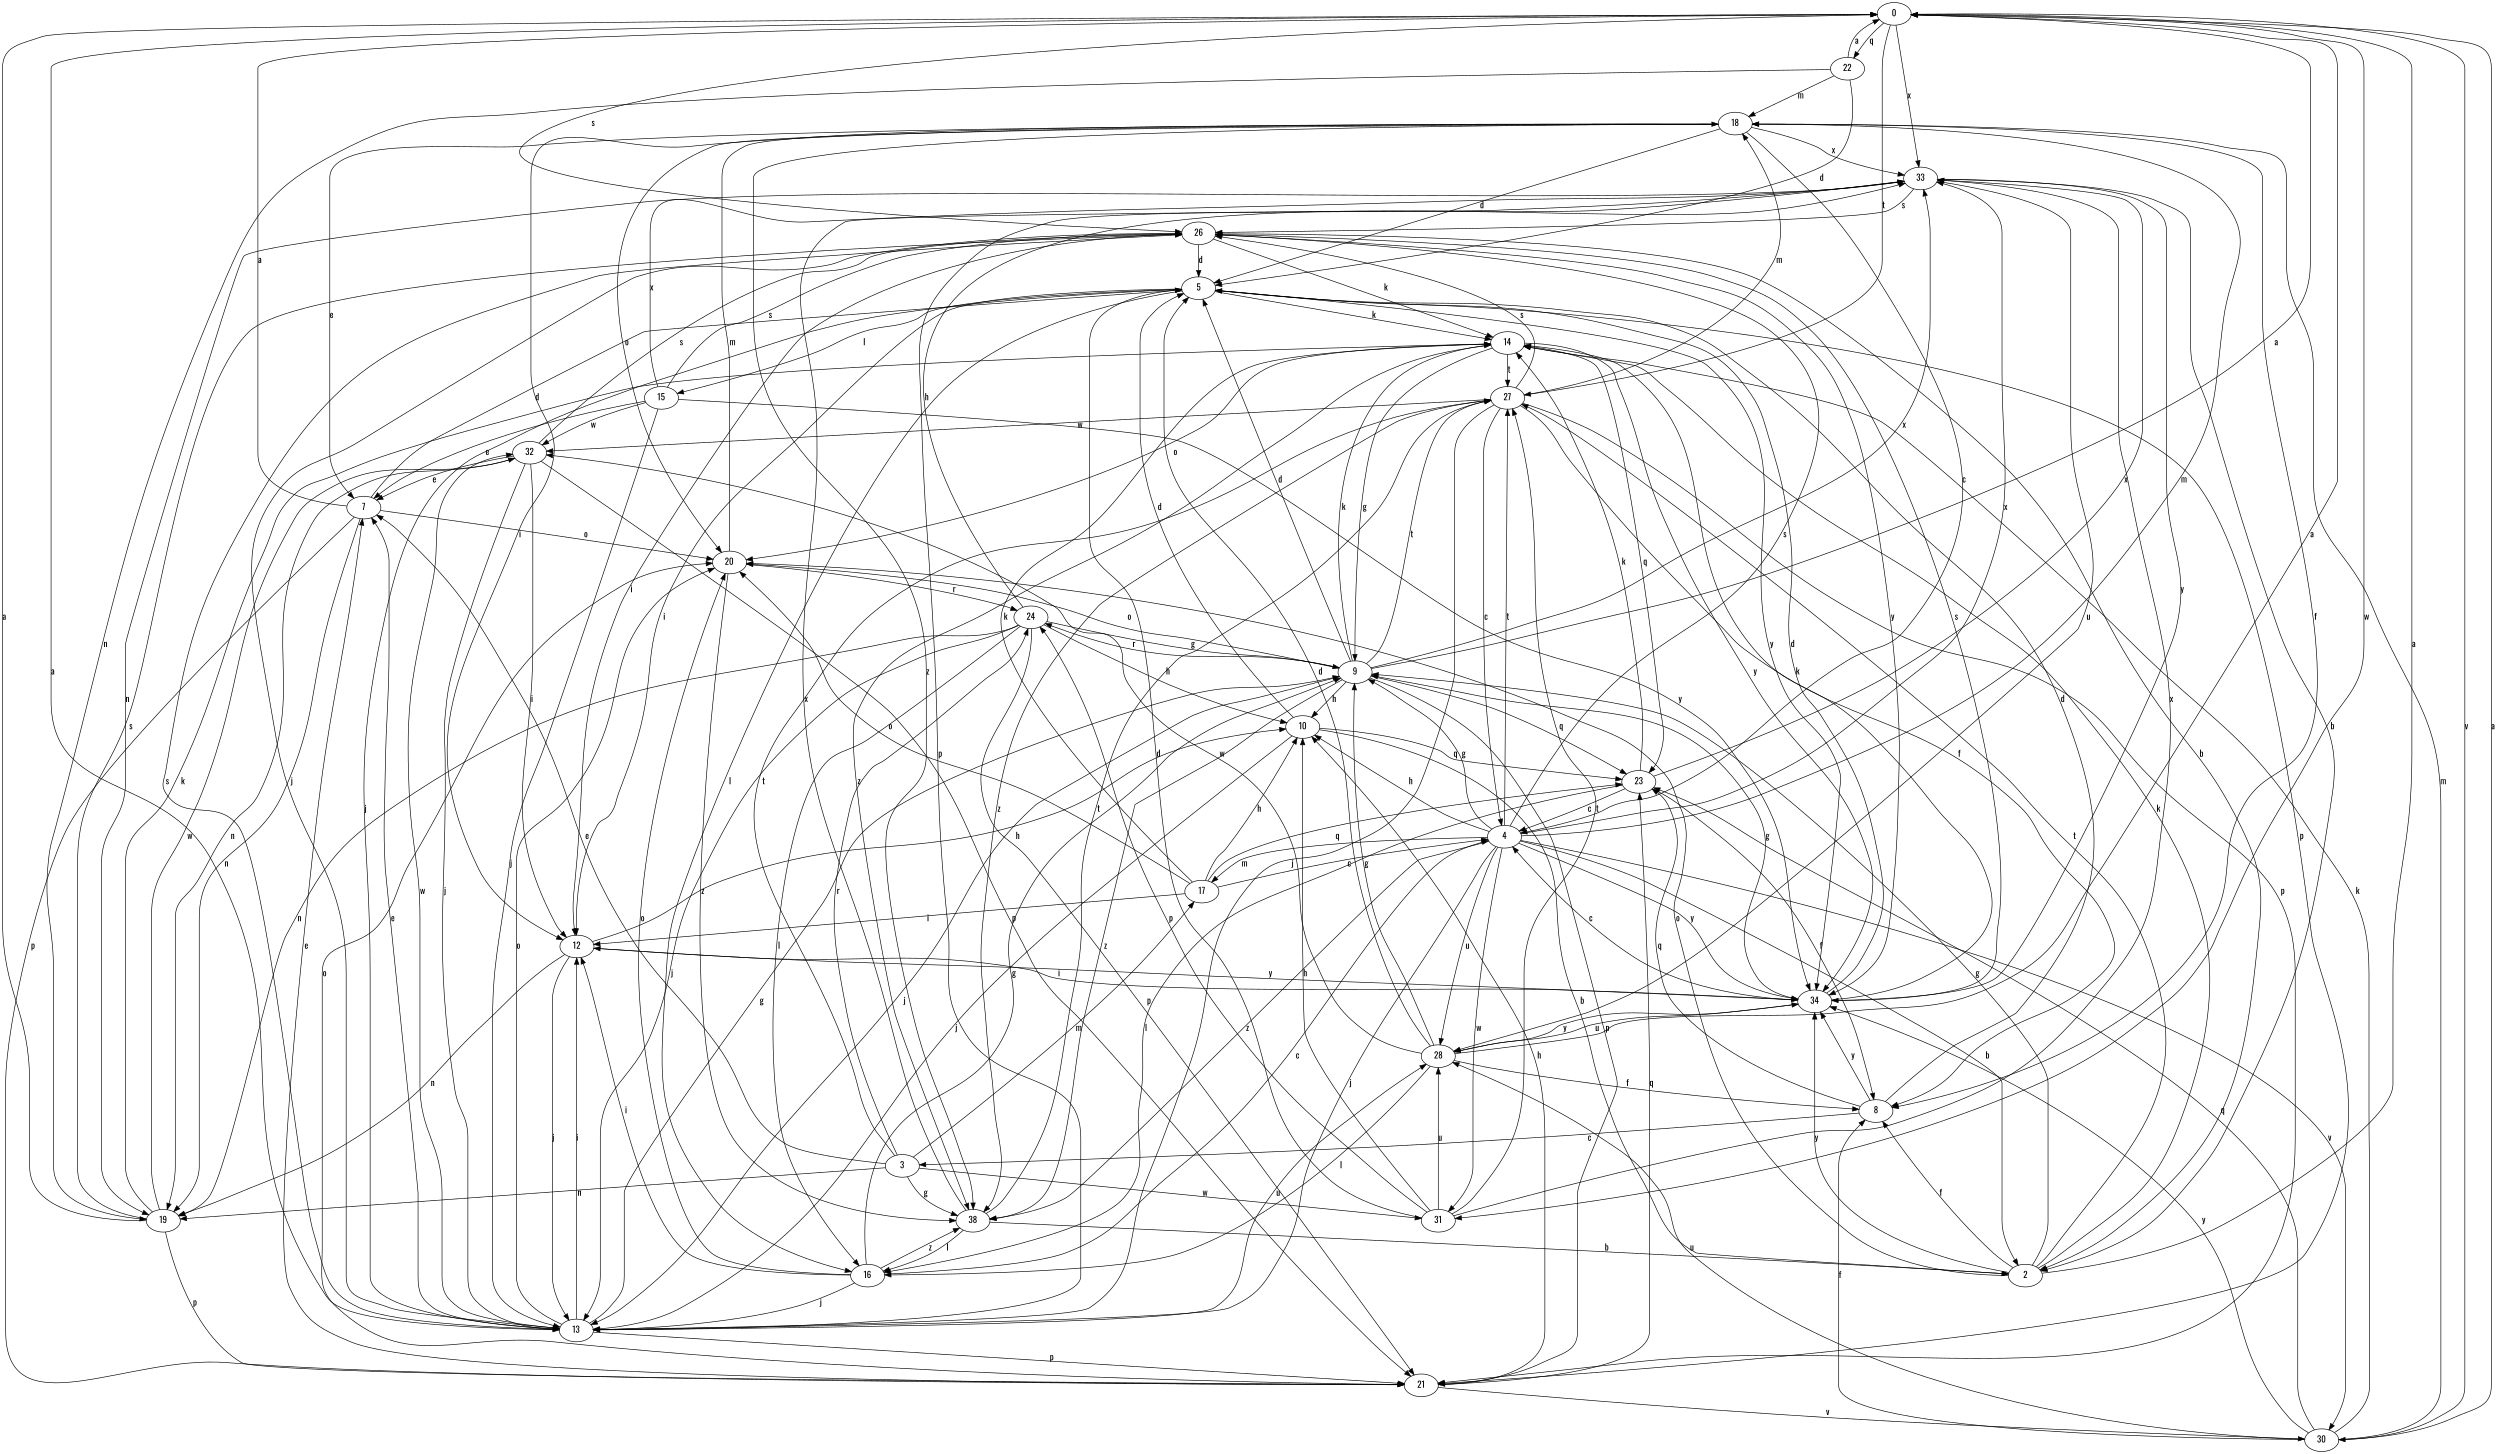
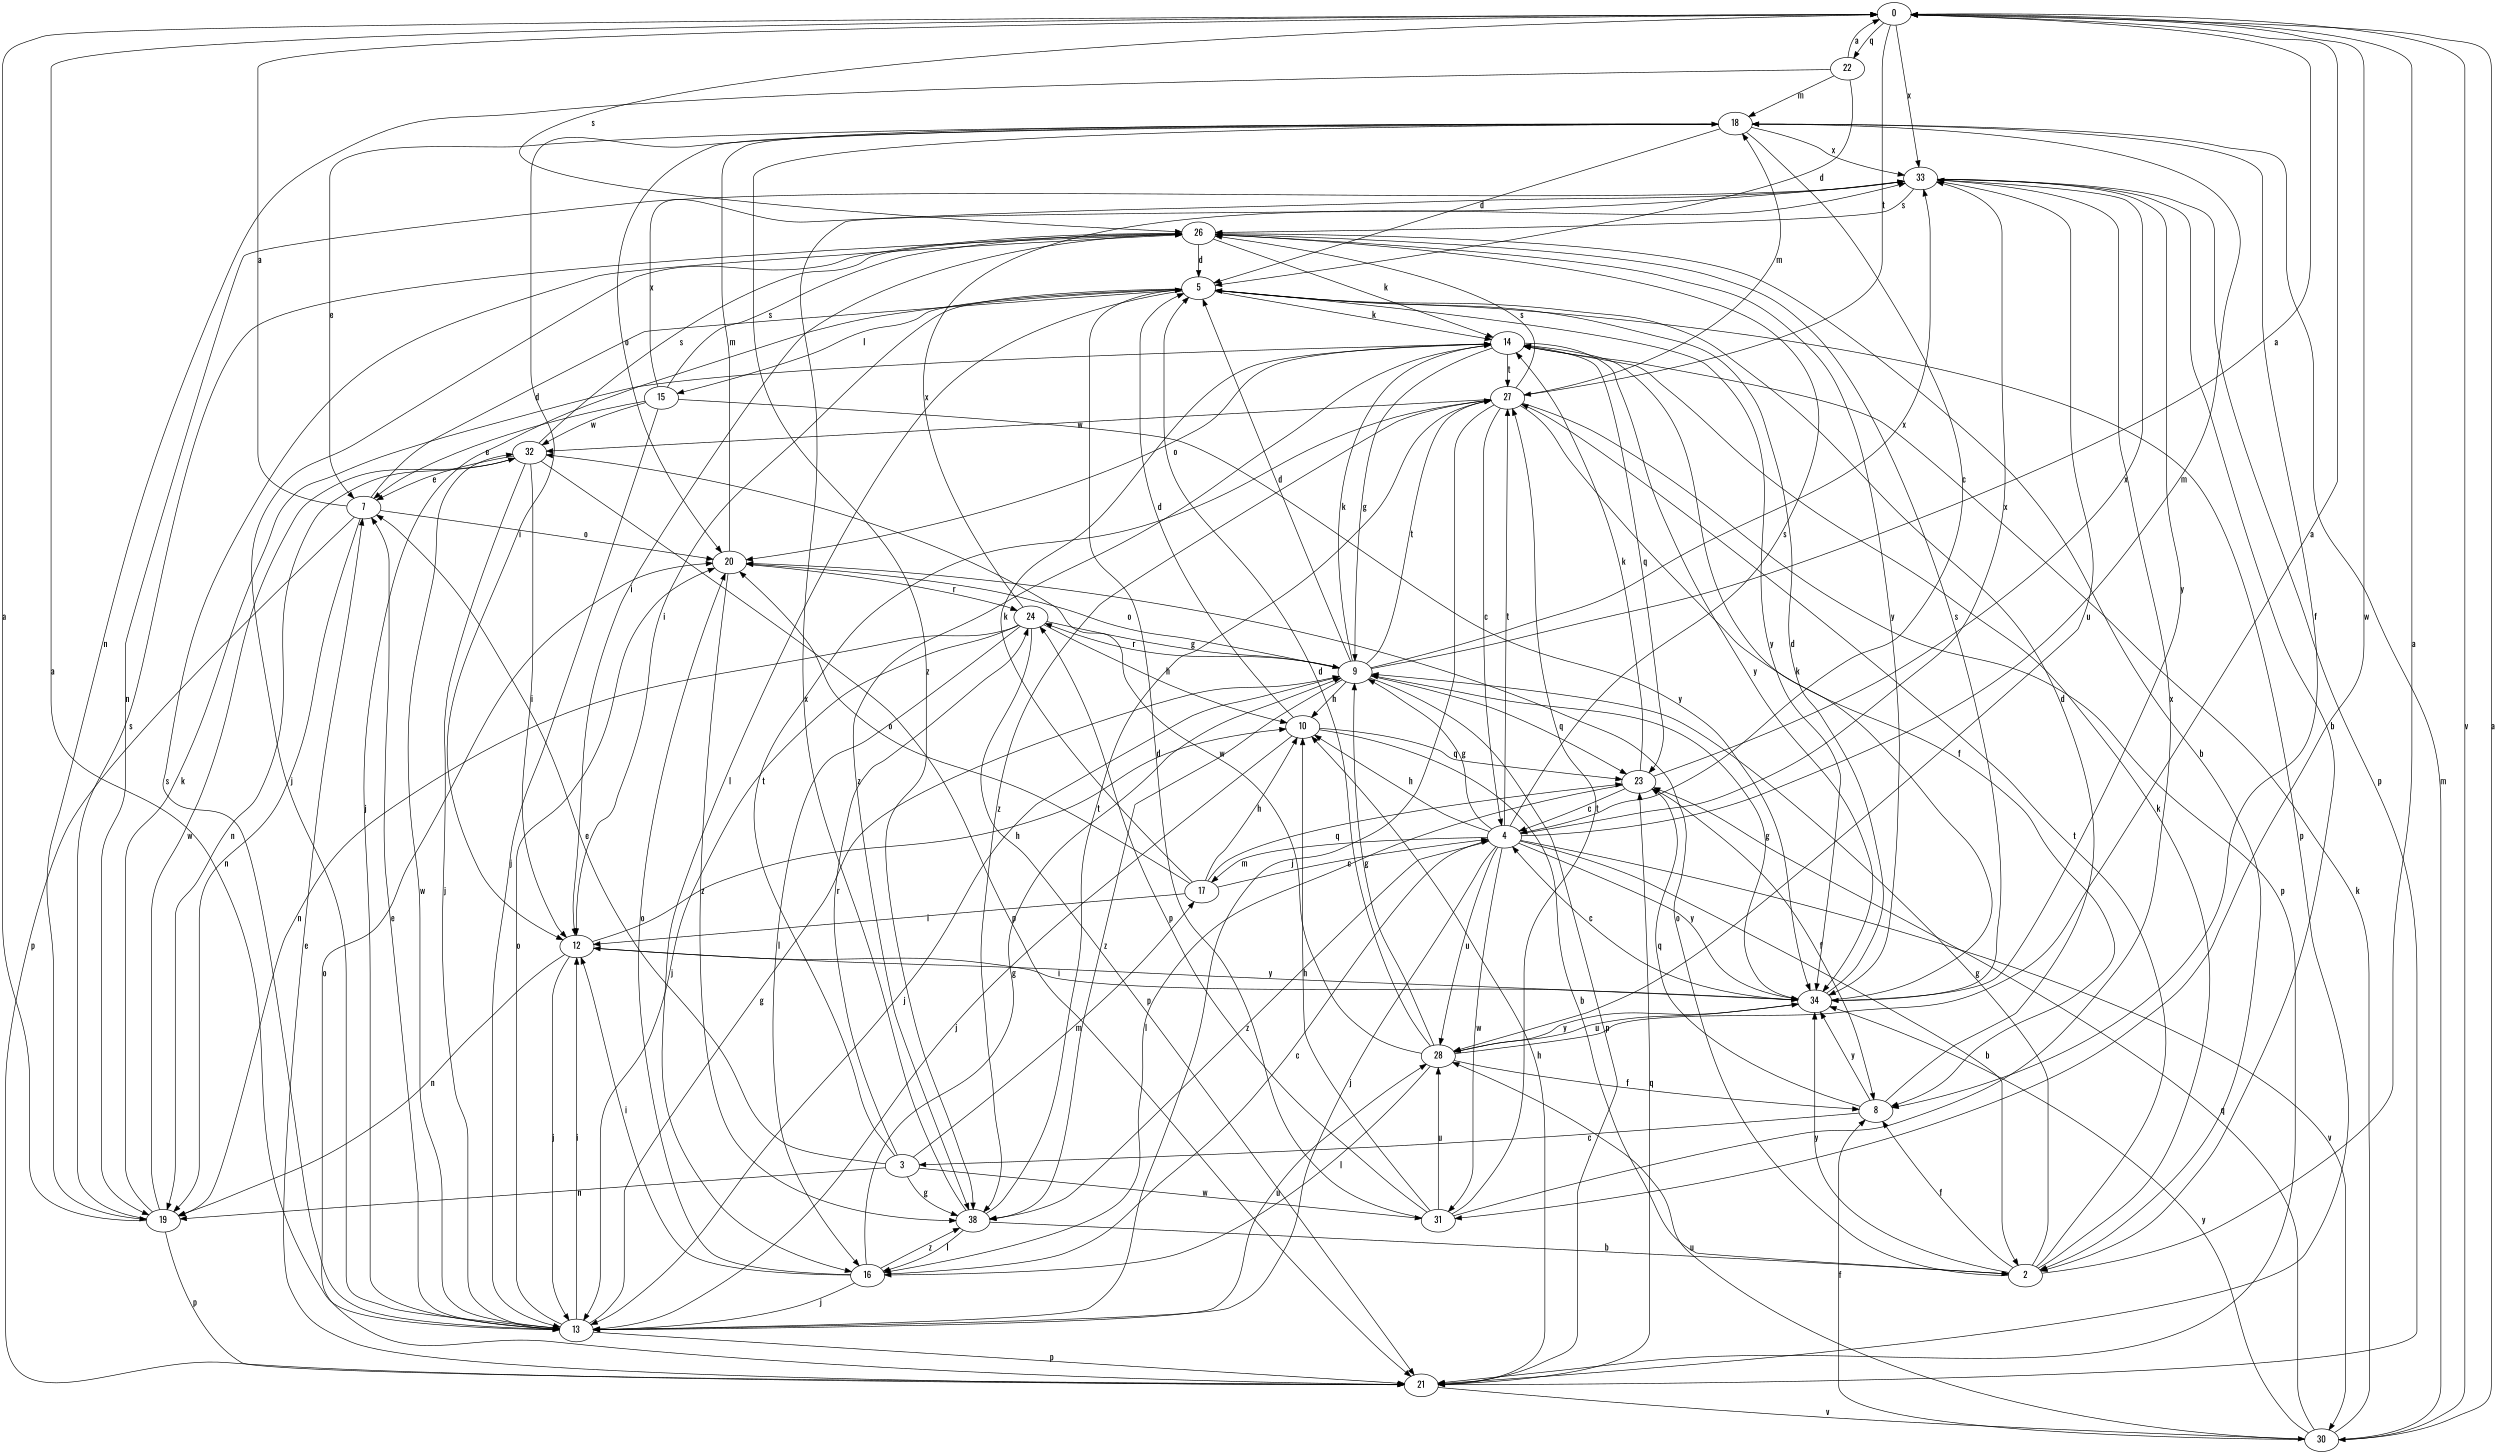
(927, 398) -> (927, 398)
(929, 564) -> (2417, 1106)
